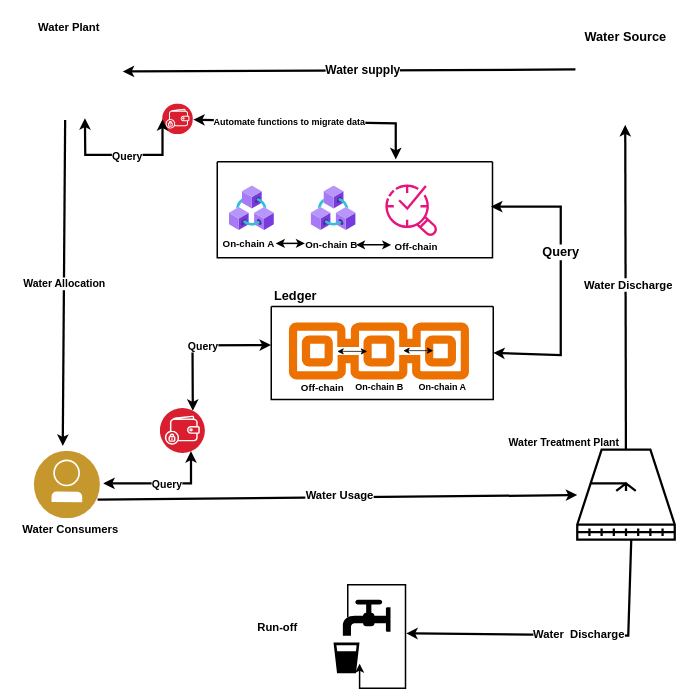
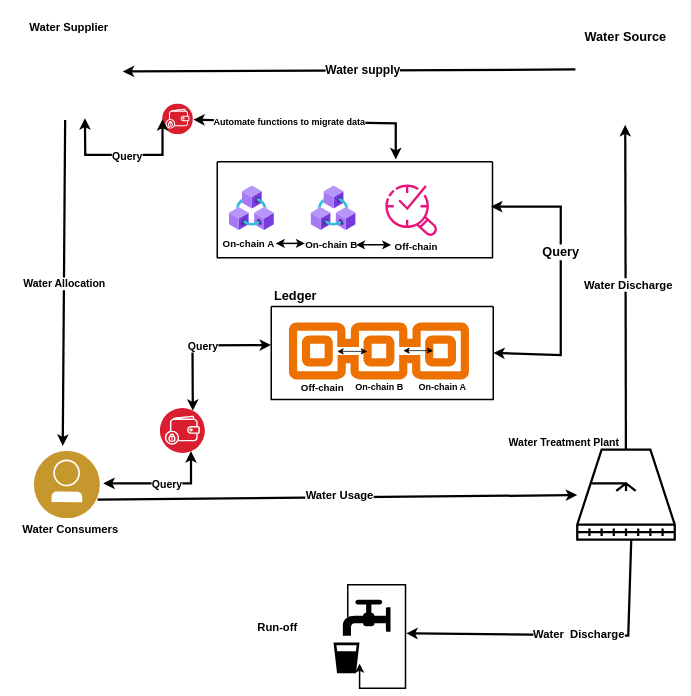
(69, 27) -> (69, 27)
